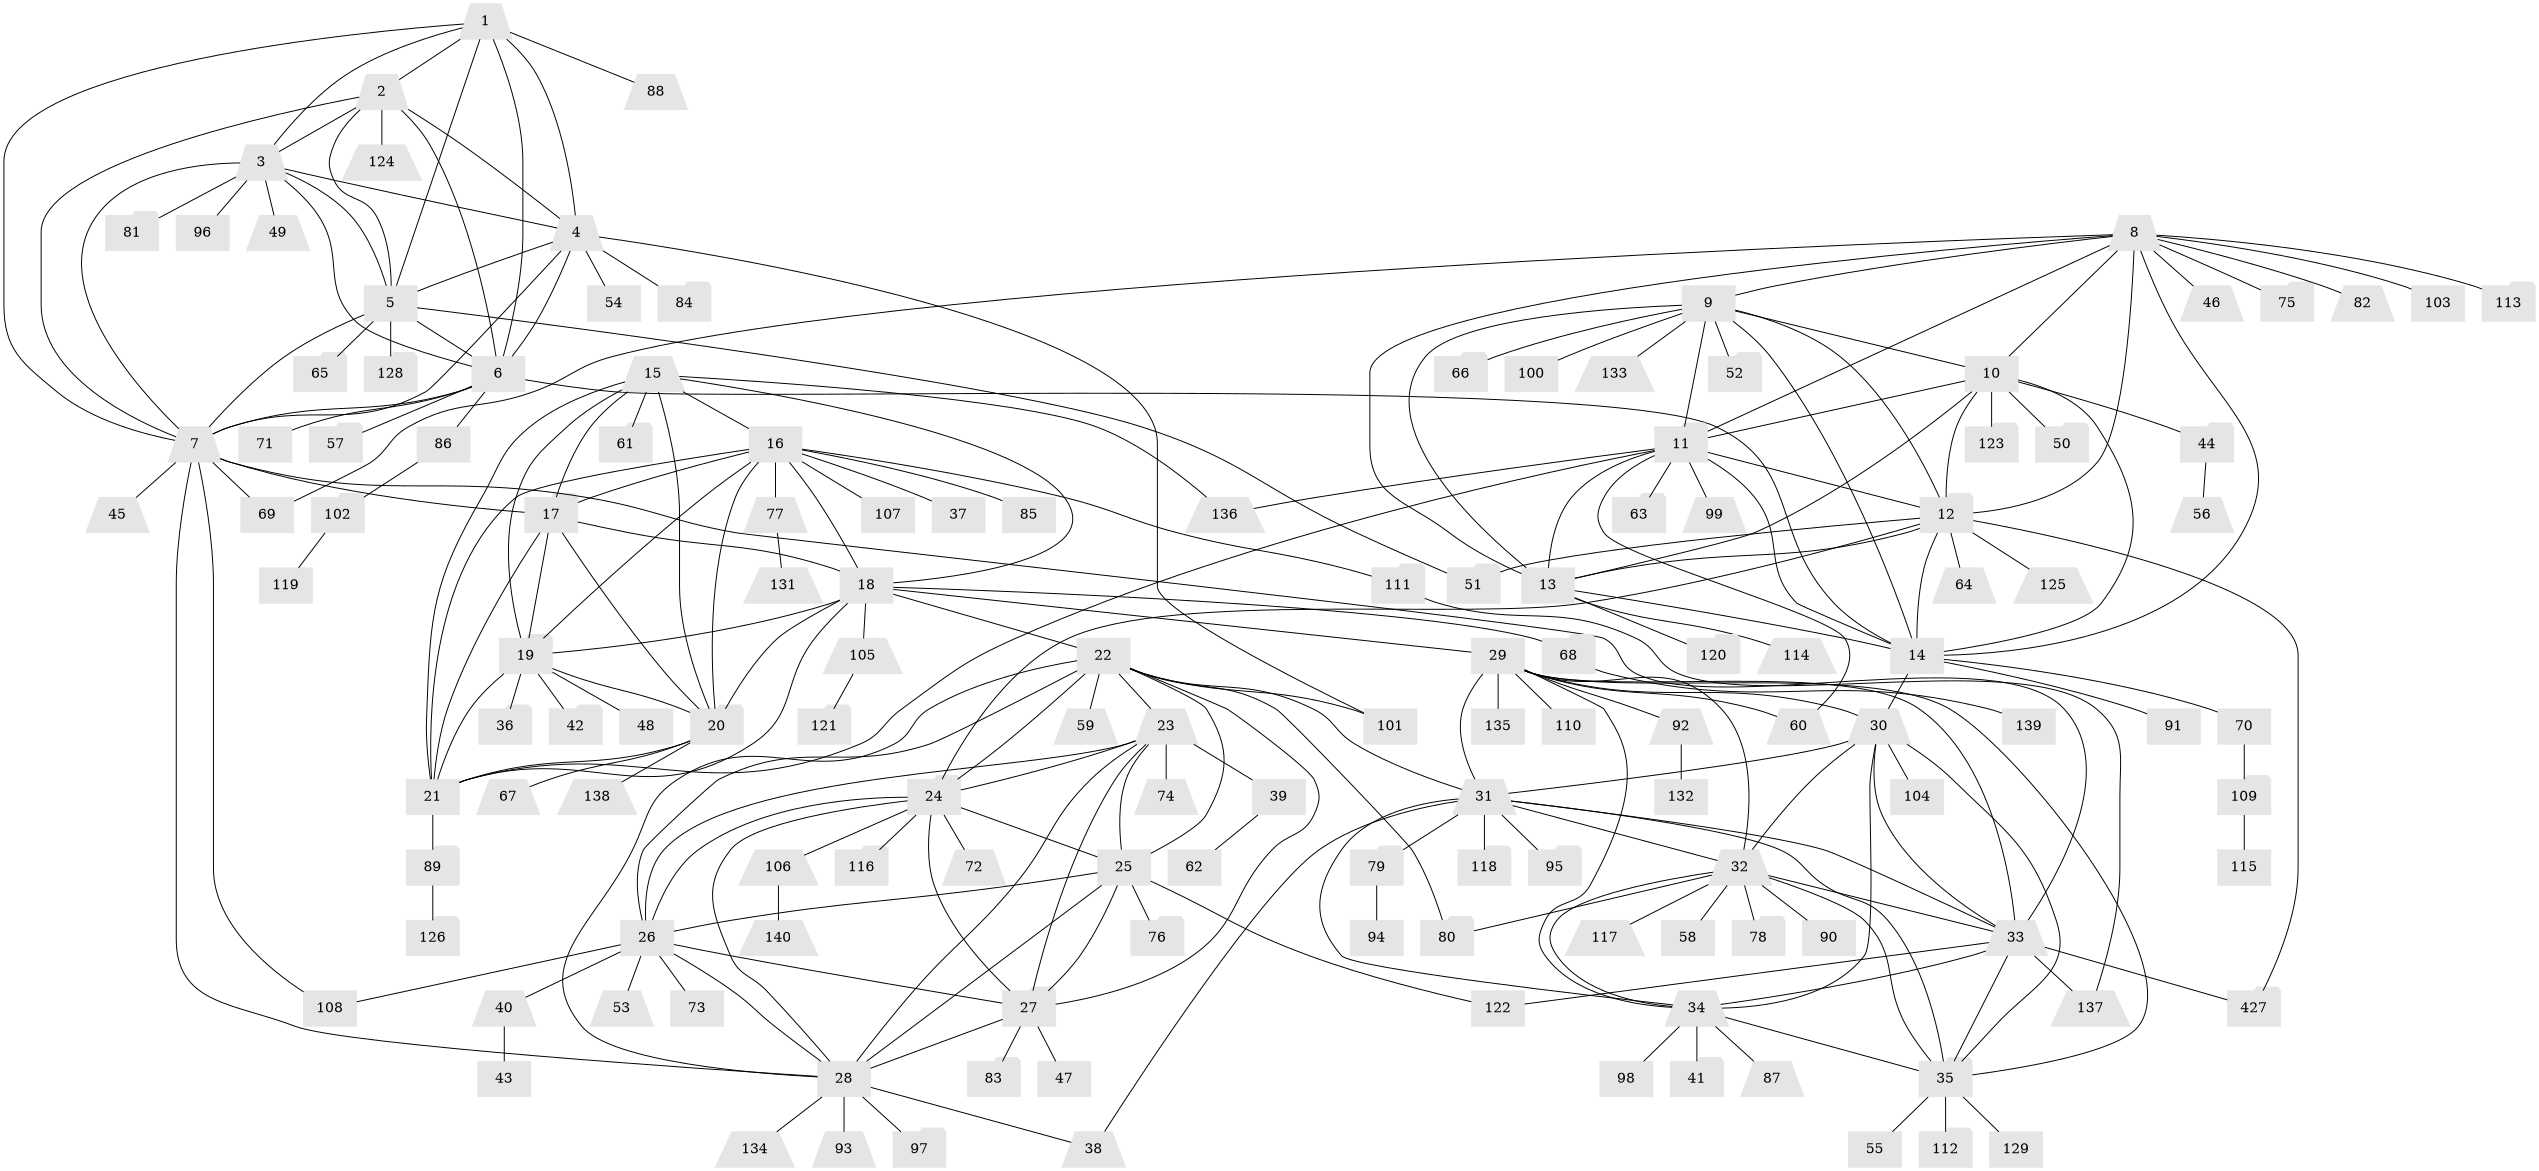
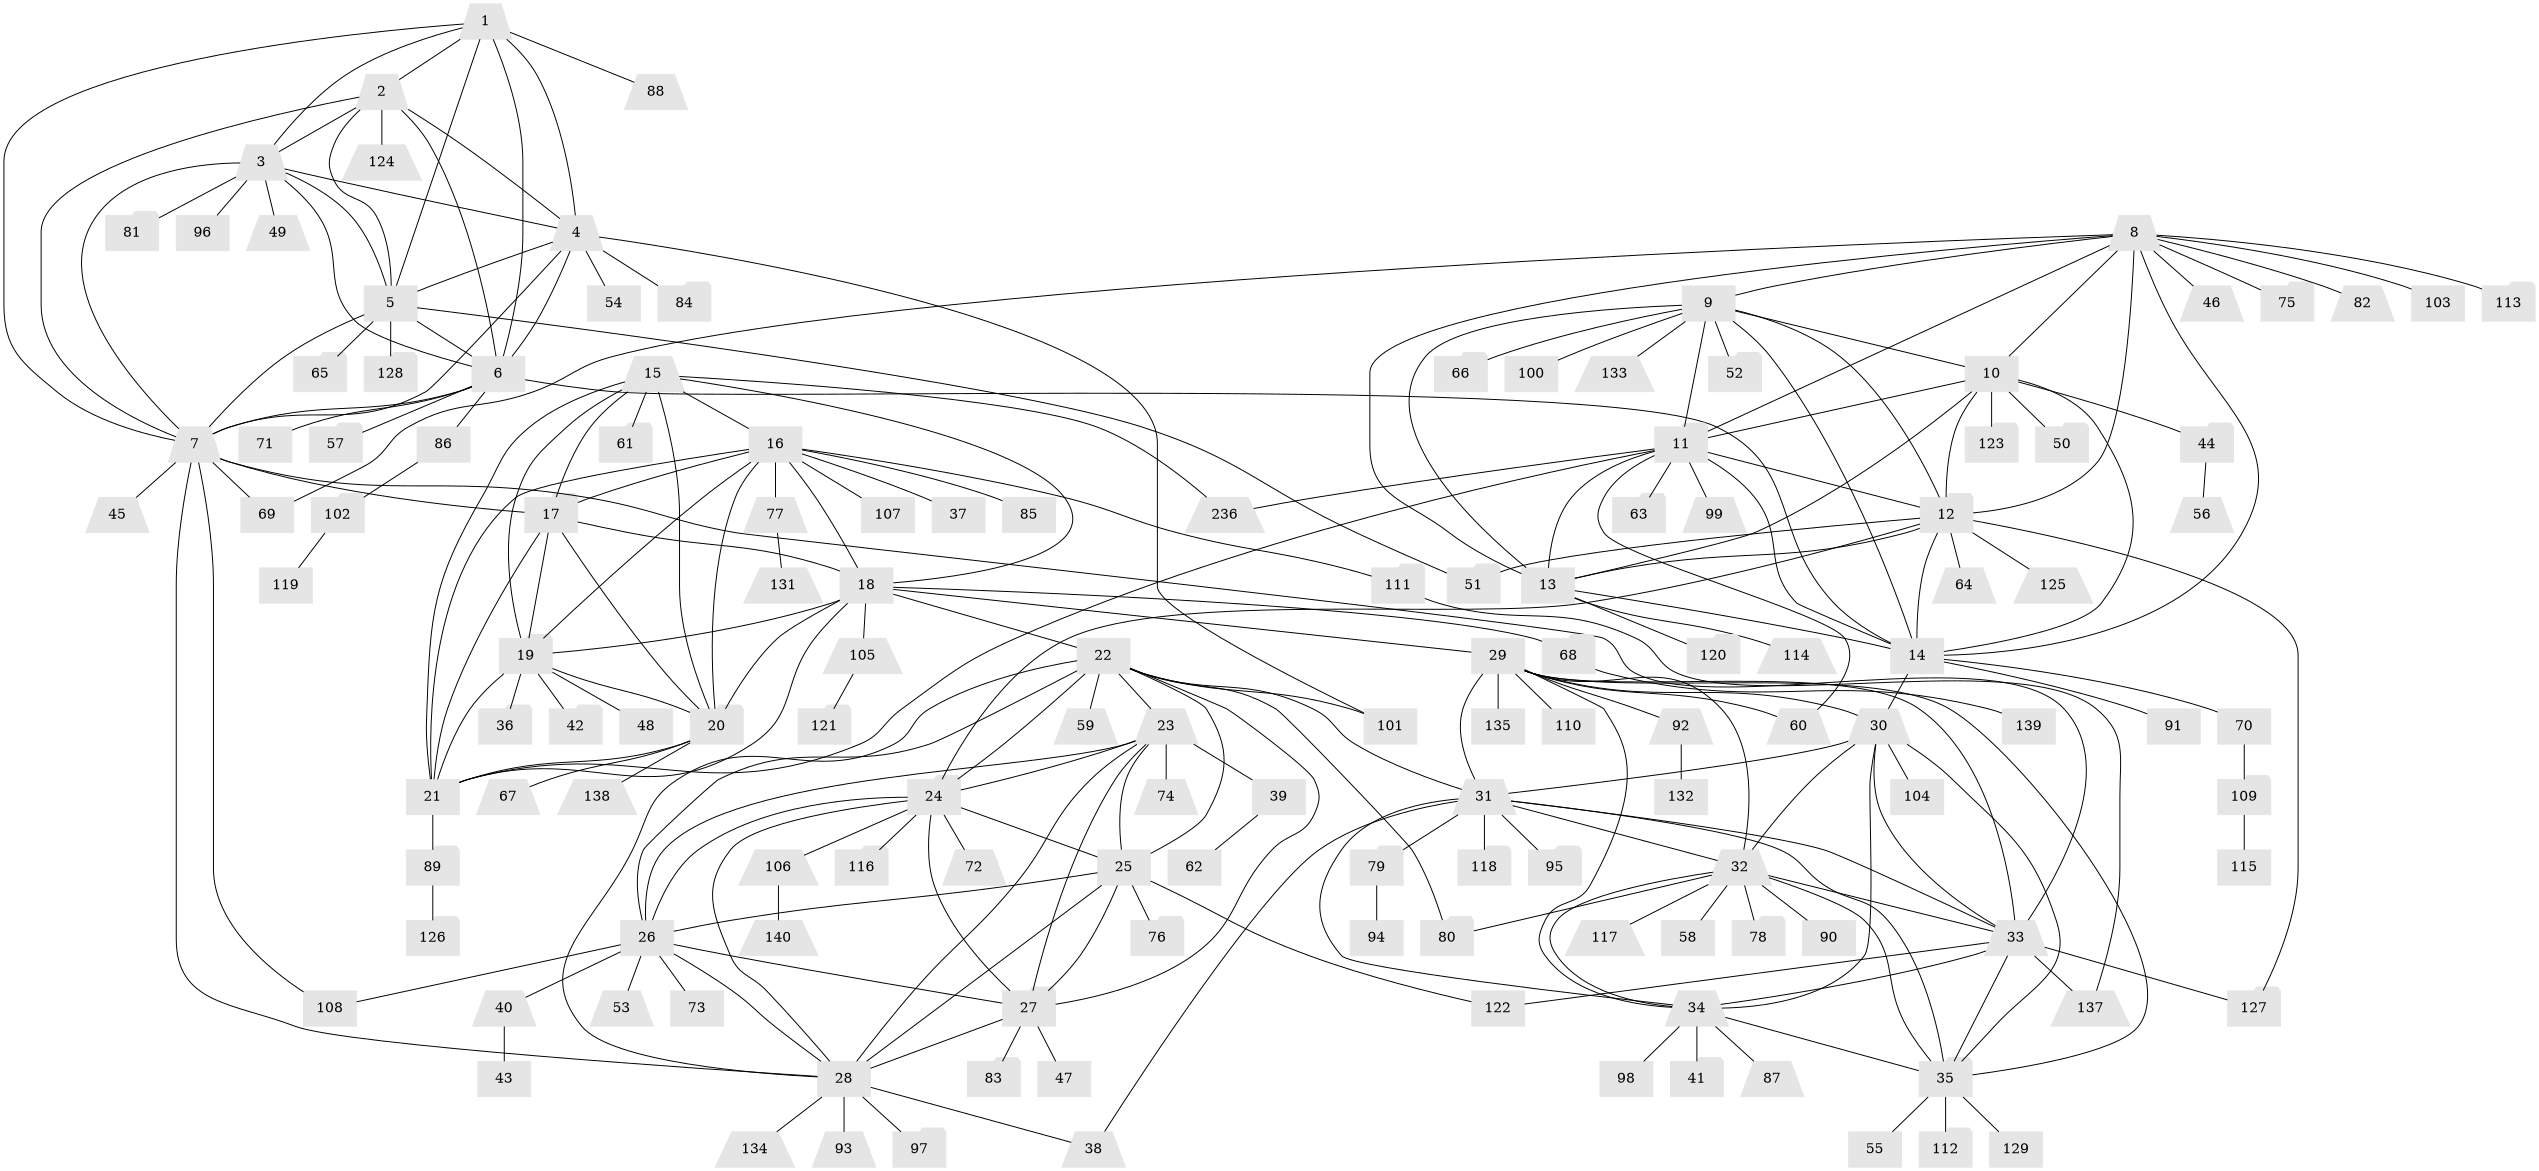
(1225, 515) -> (1225, 515)
(2254, 1009) -> (2254, 1009)
